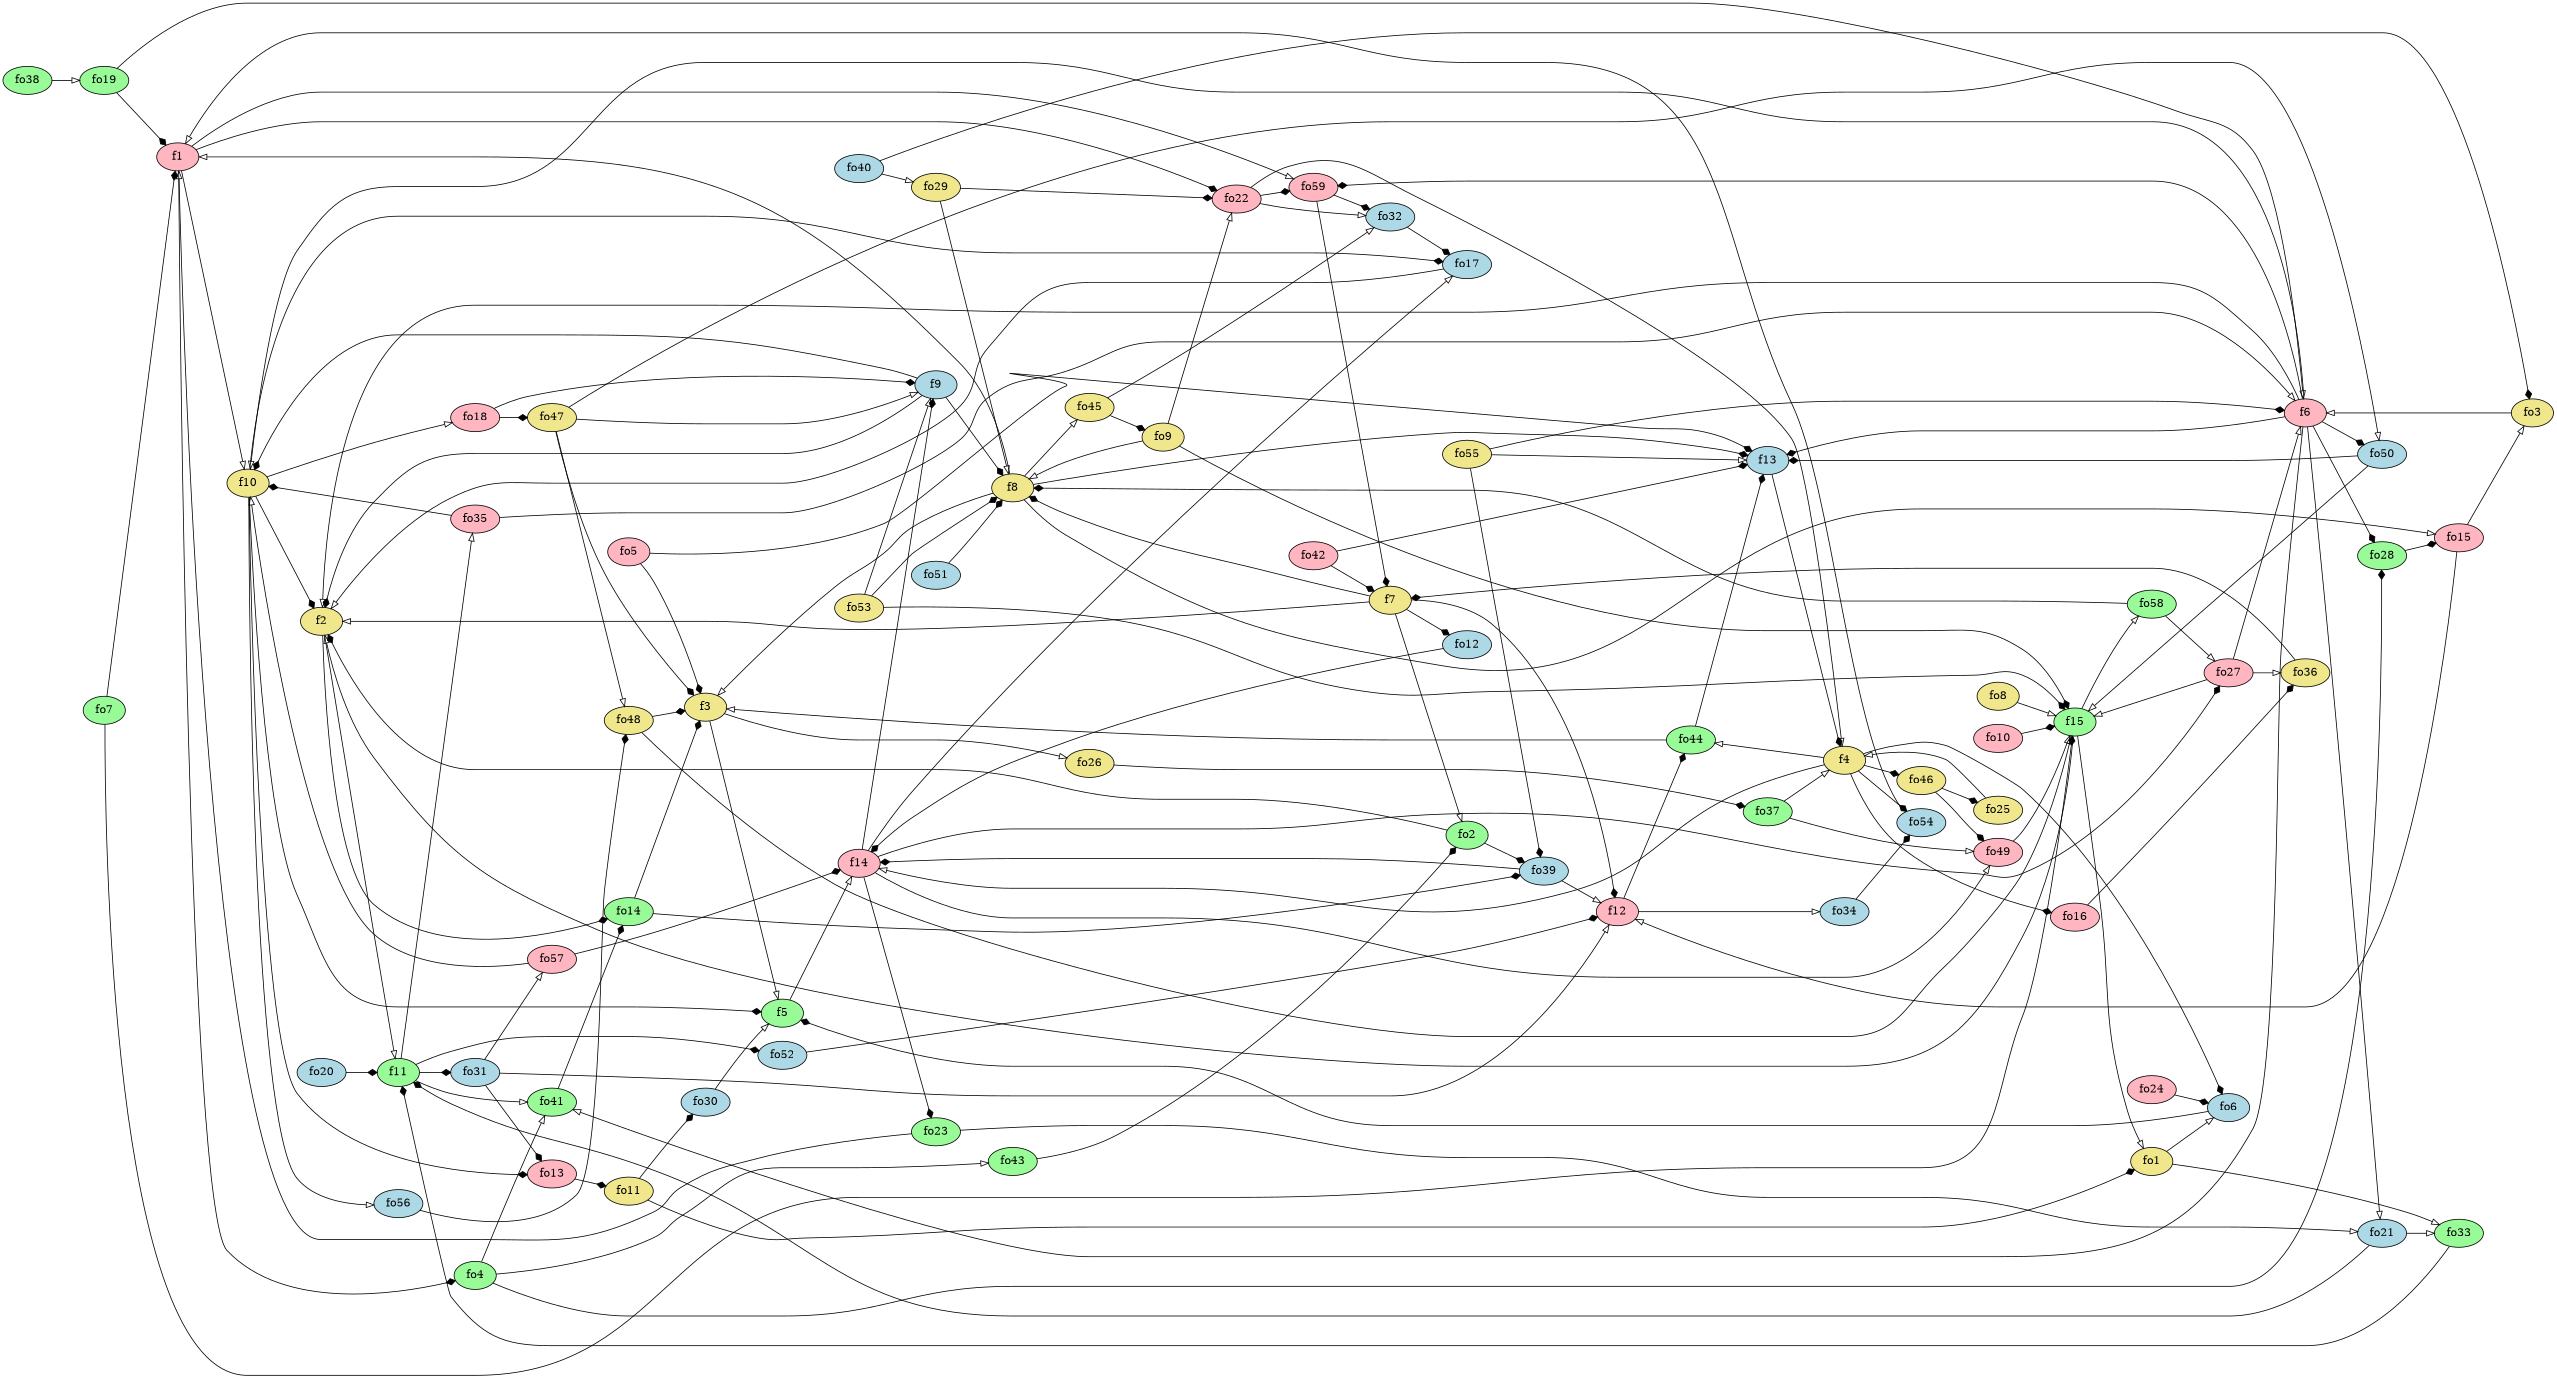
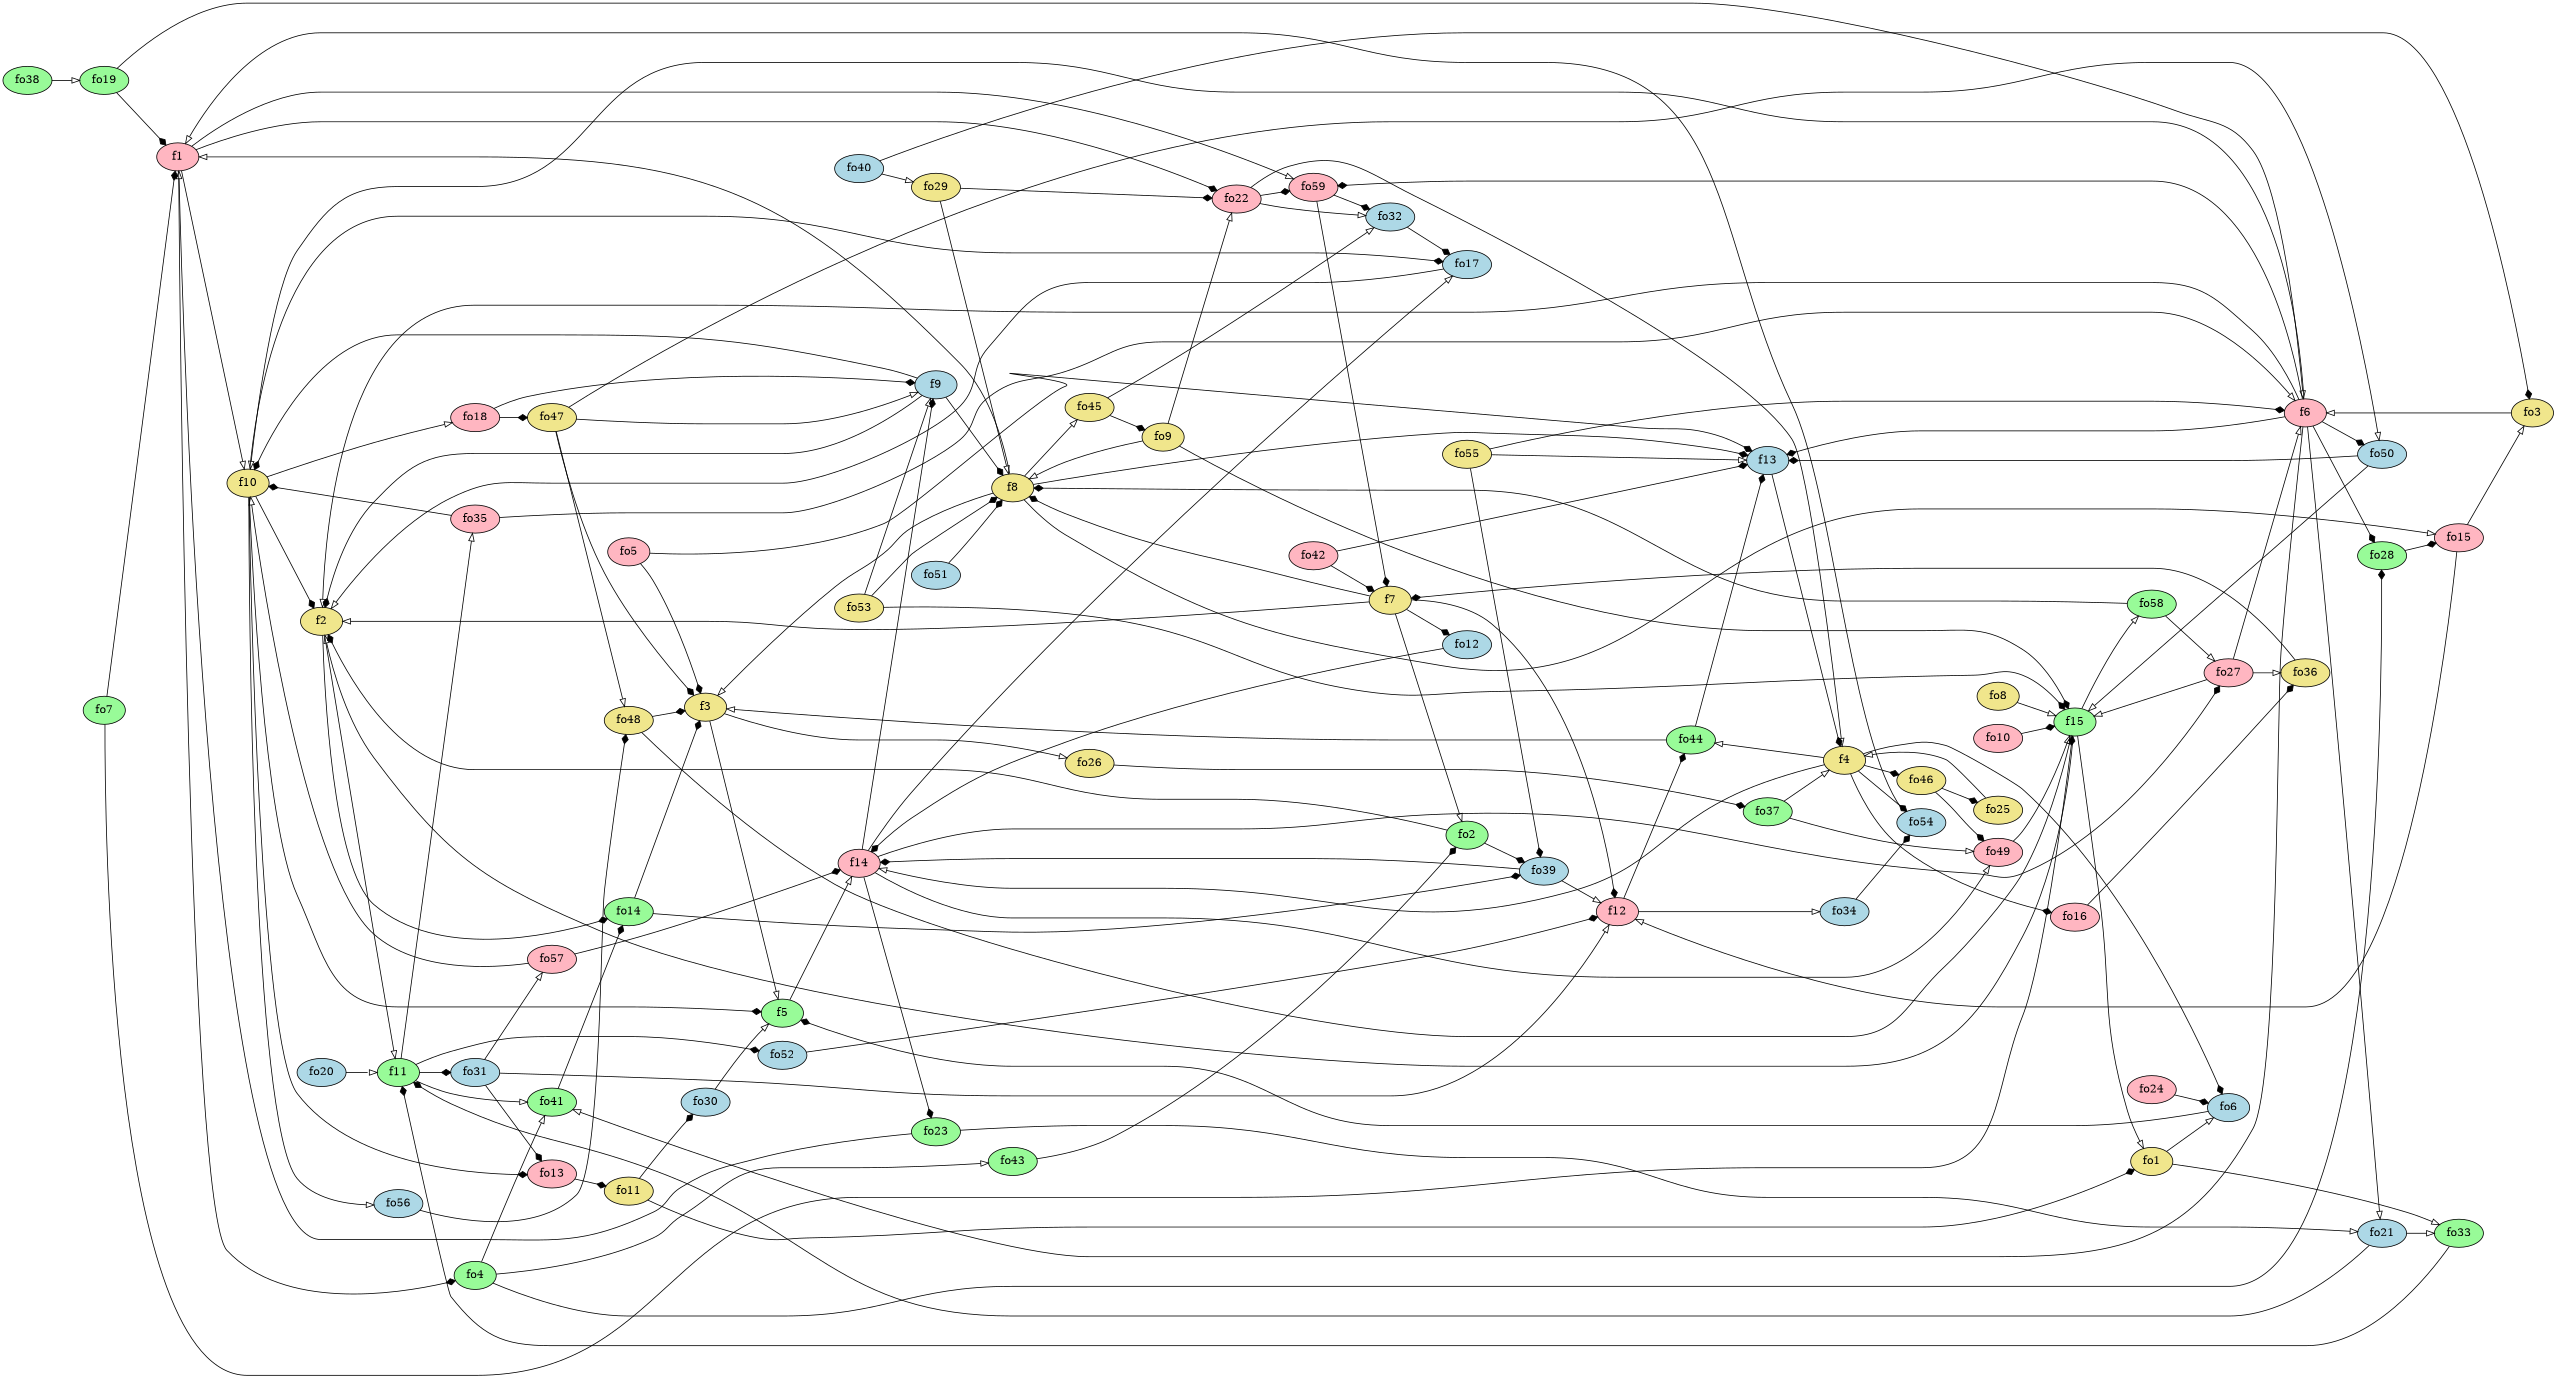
(357, 1072) -> (357, 1072)
